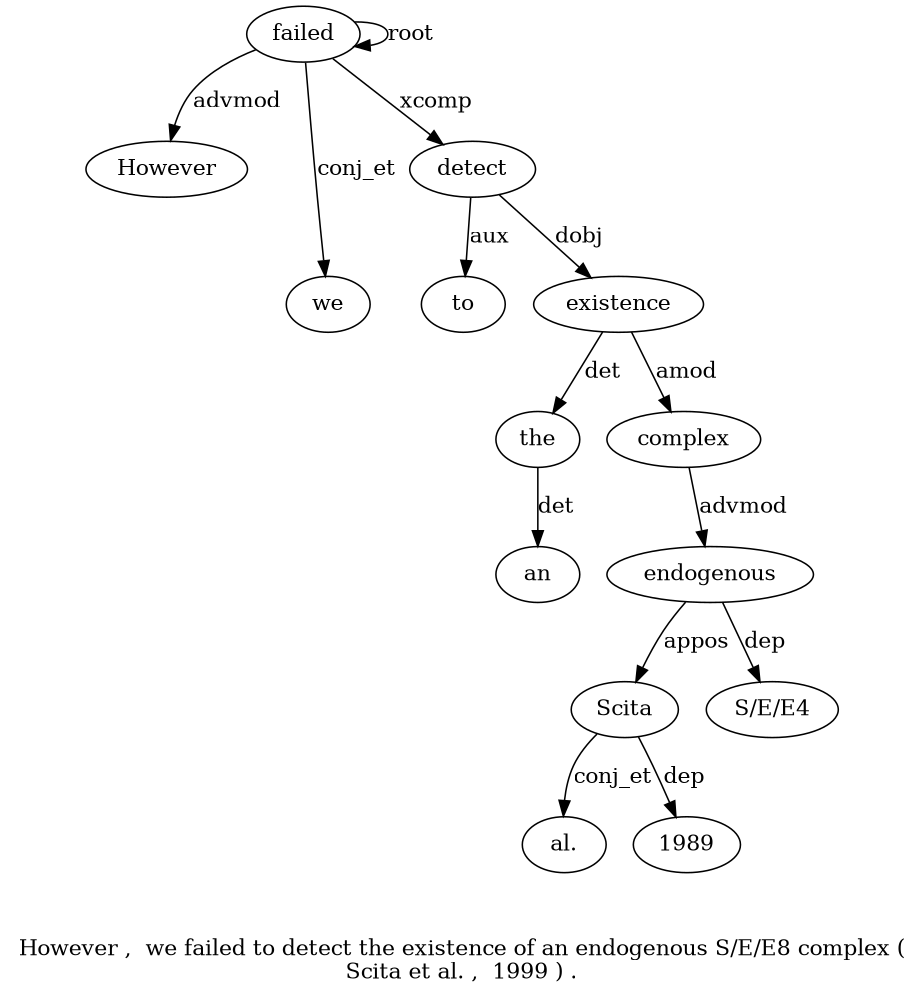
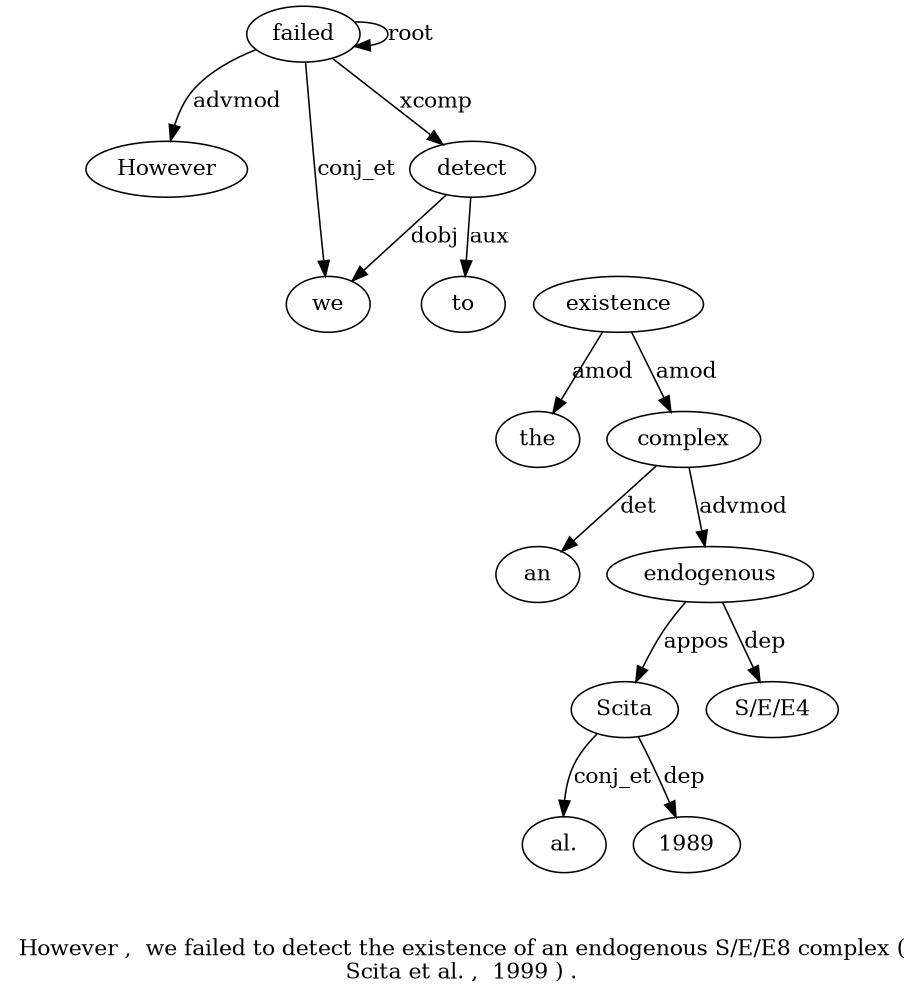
(539, 231) -> (405, 233)
(603, 372) -> (603, 372)
(538, 499) -> (615, 503)
